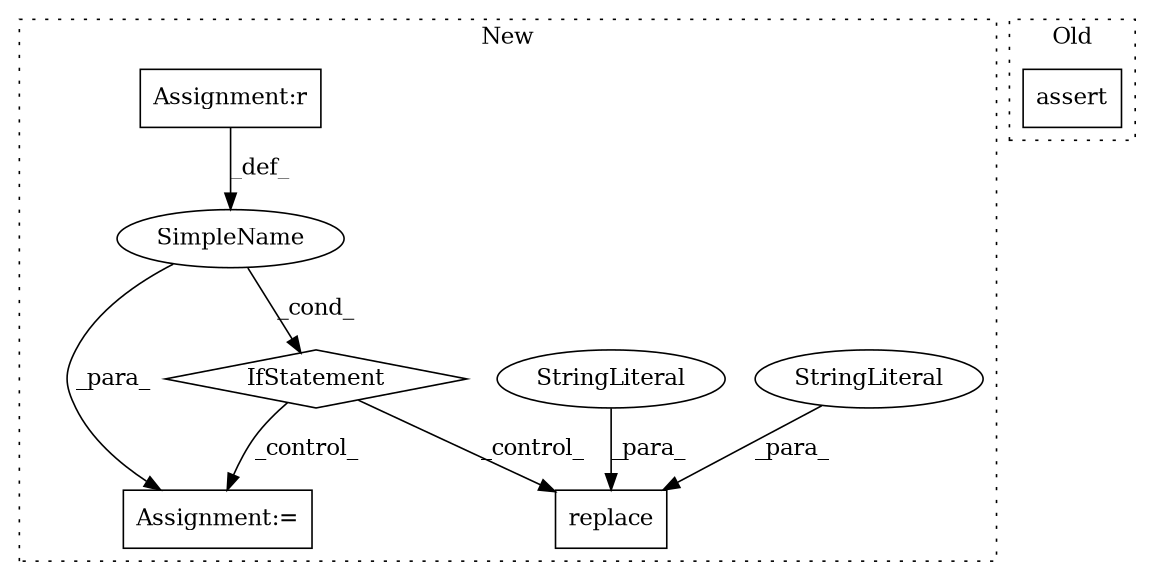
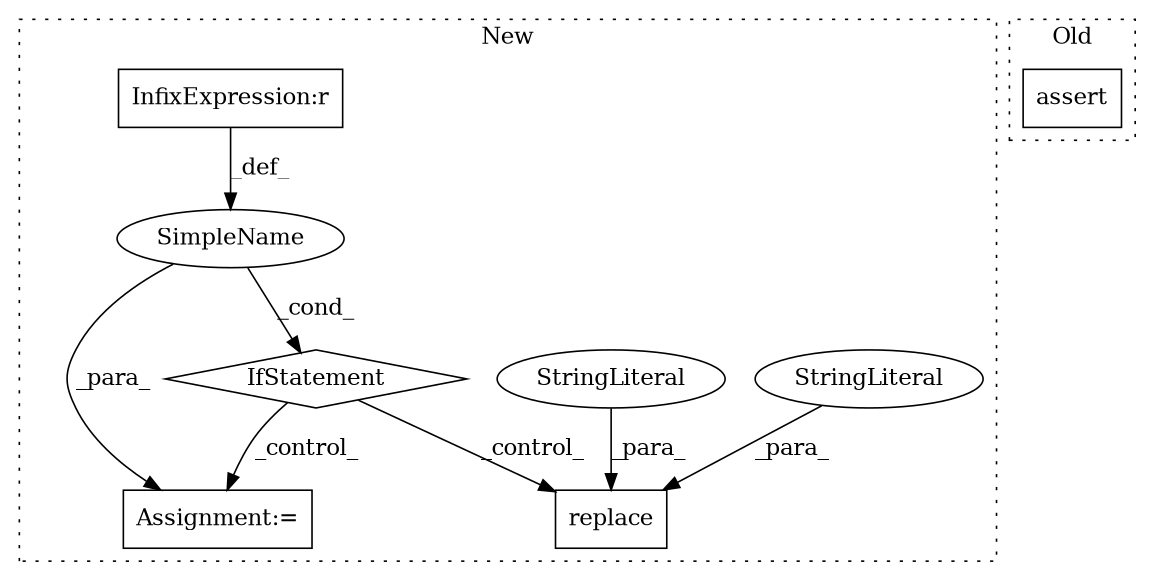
(231, 98) -> (231, 98)
